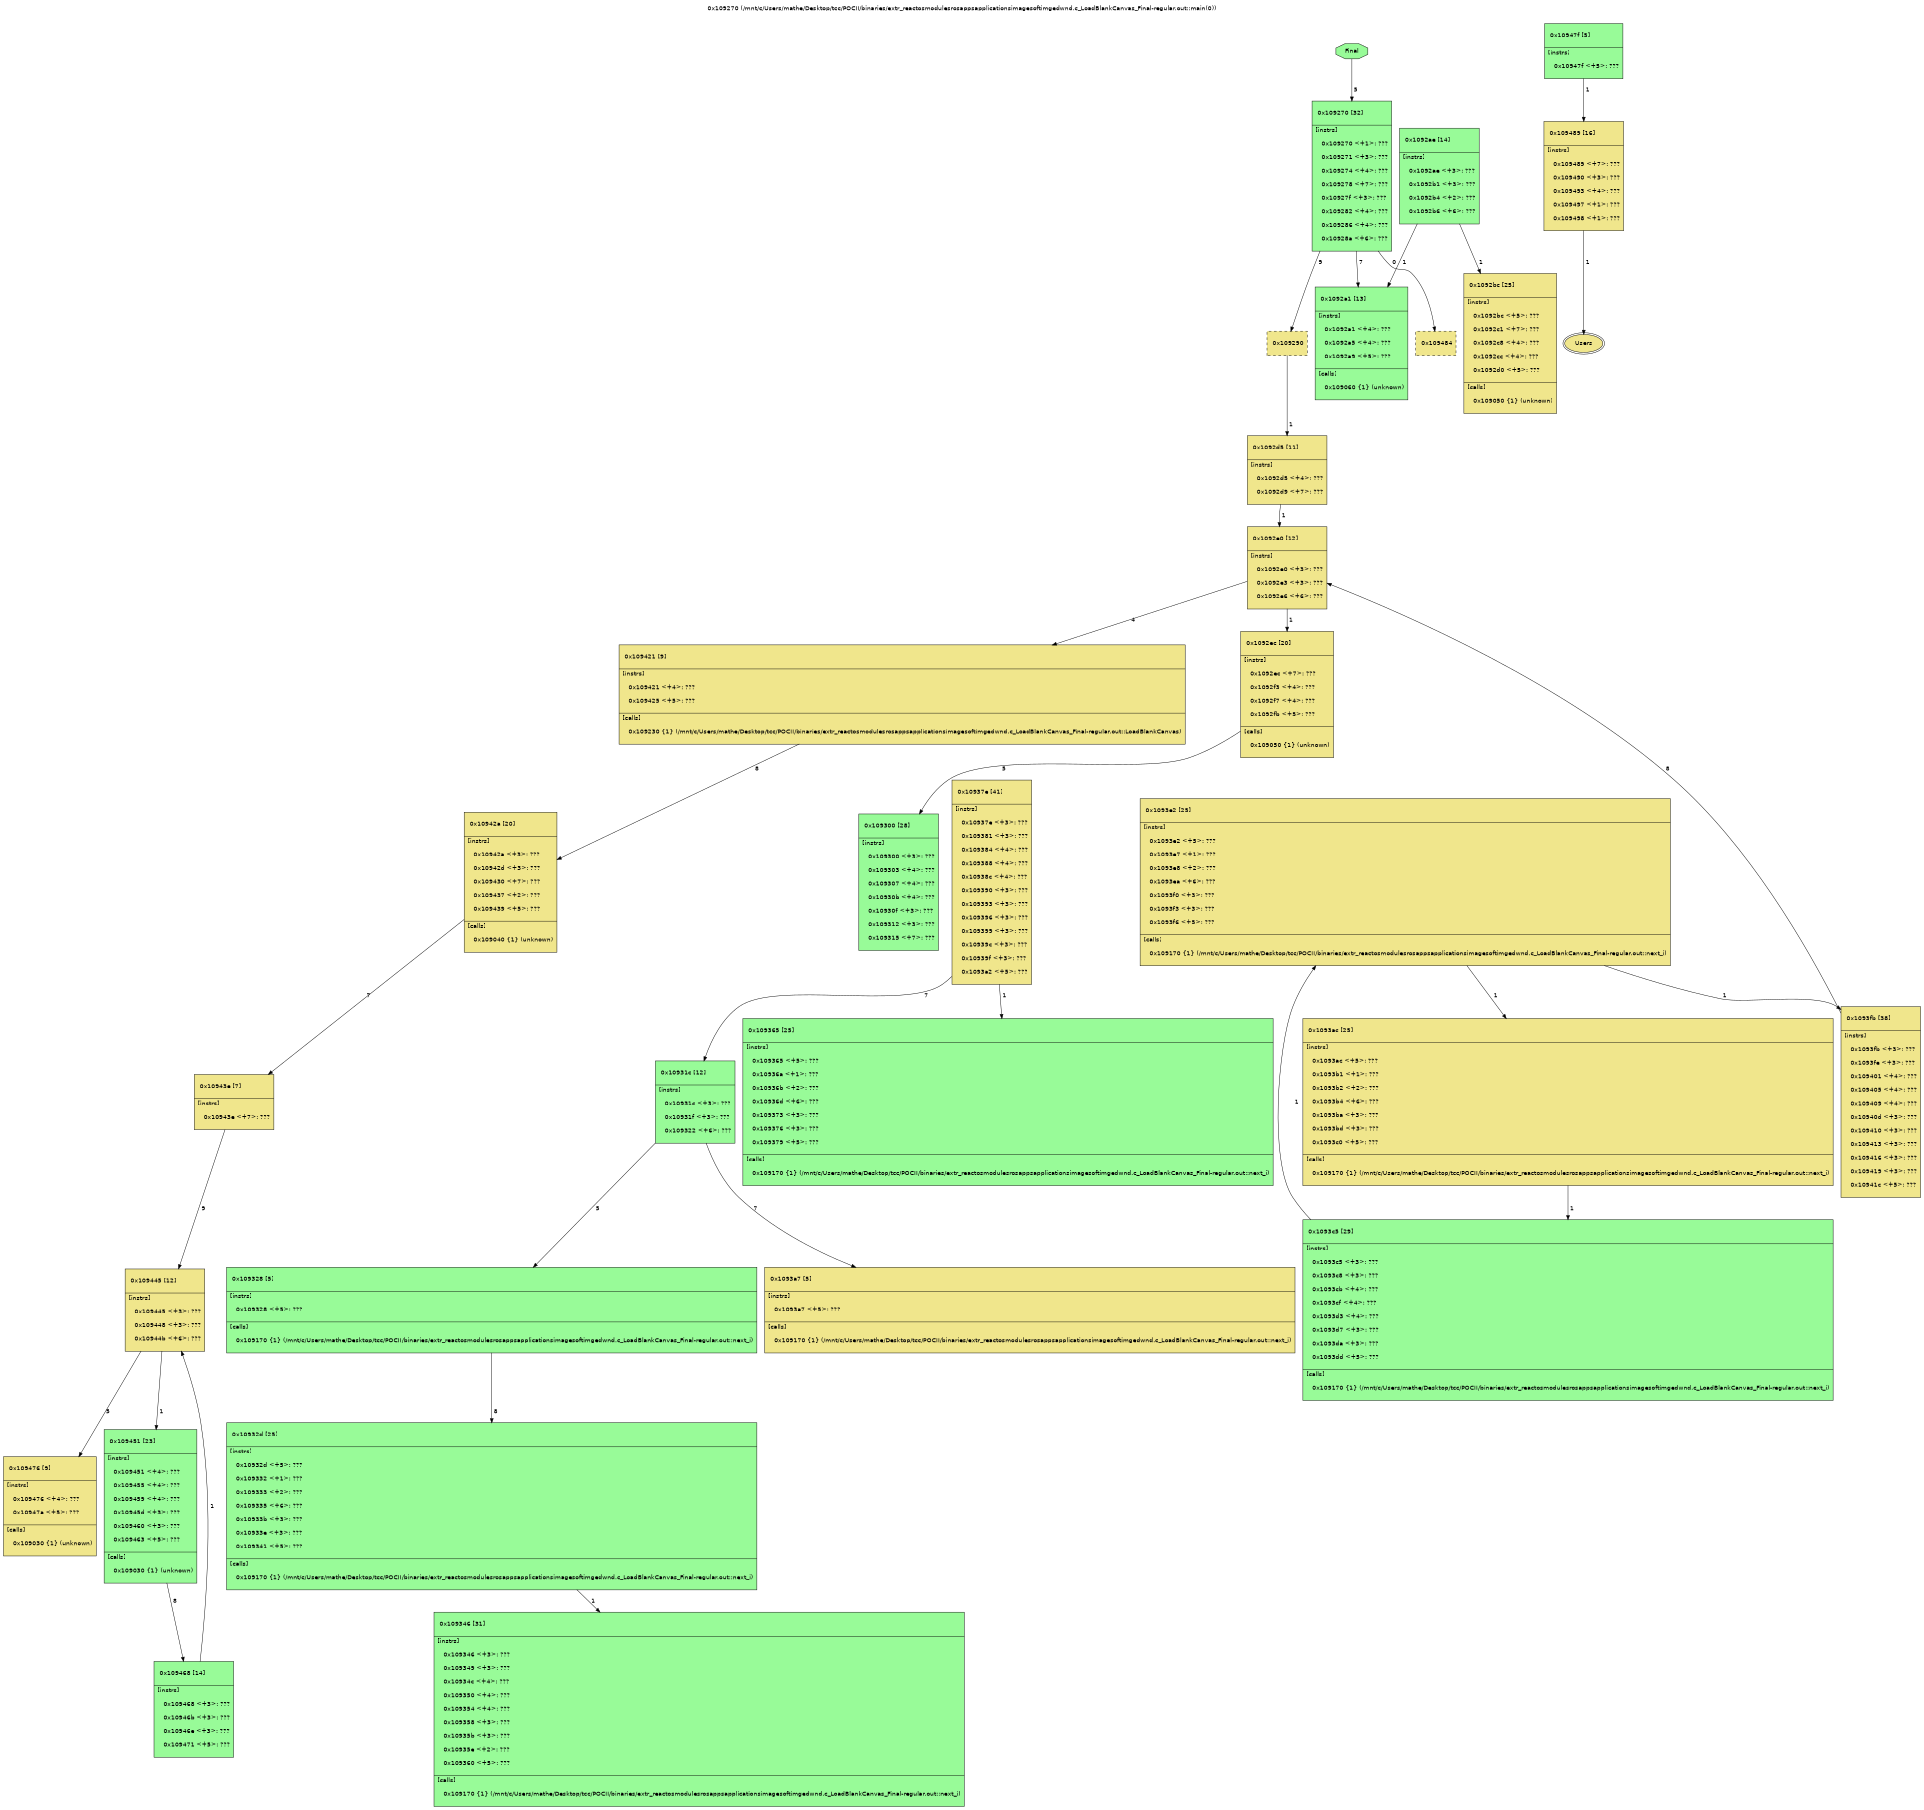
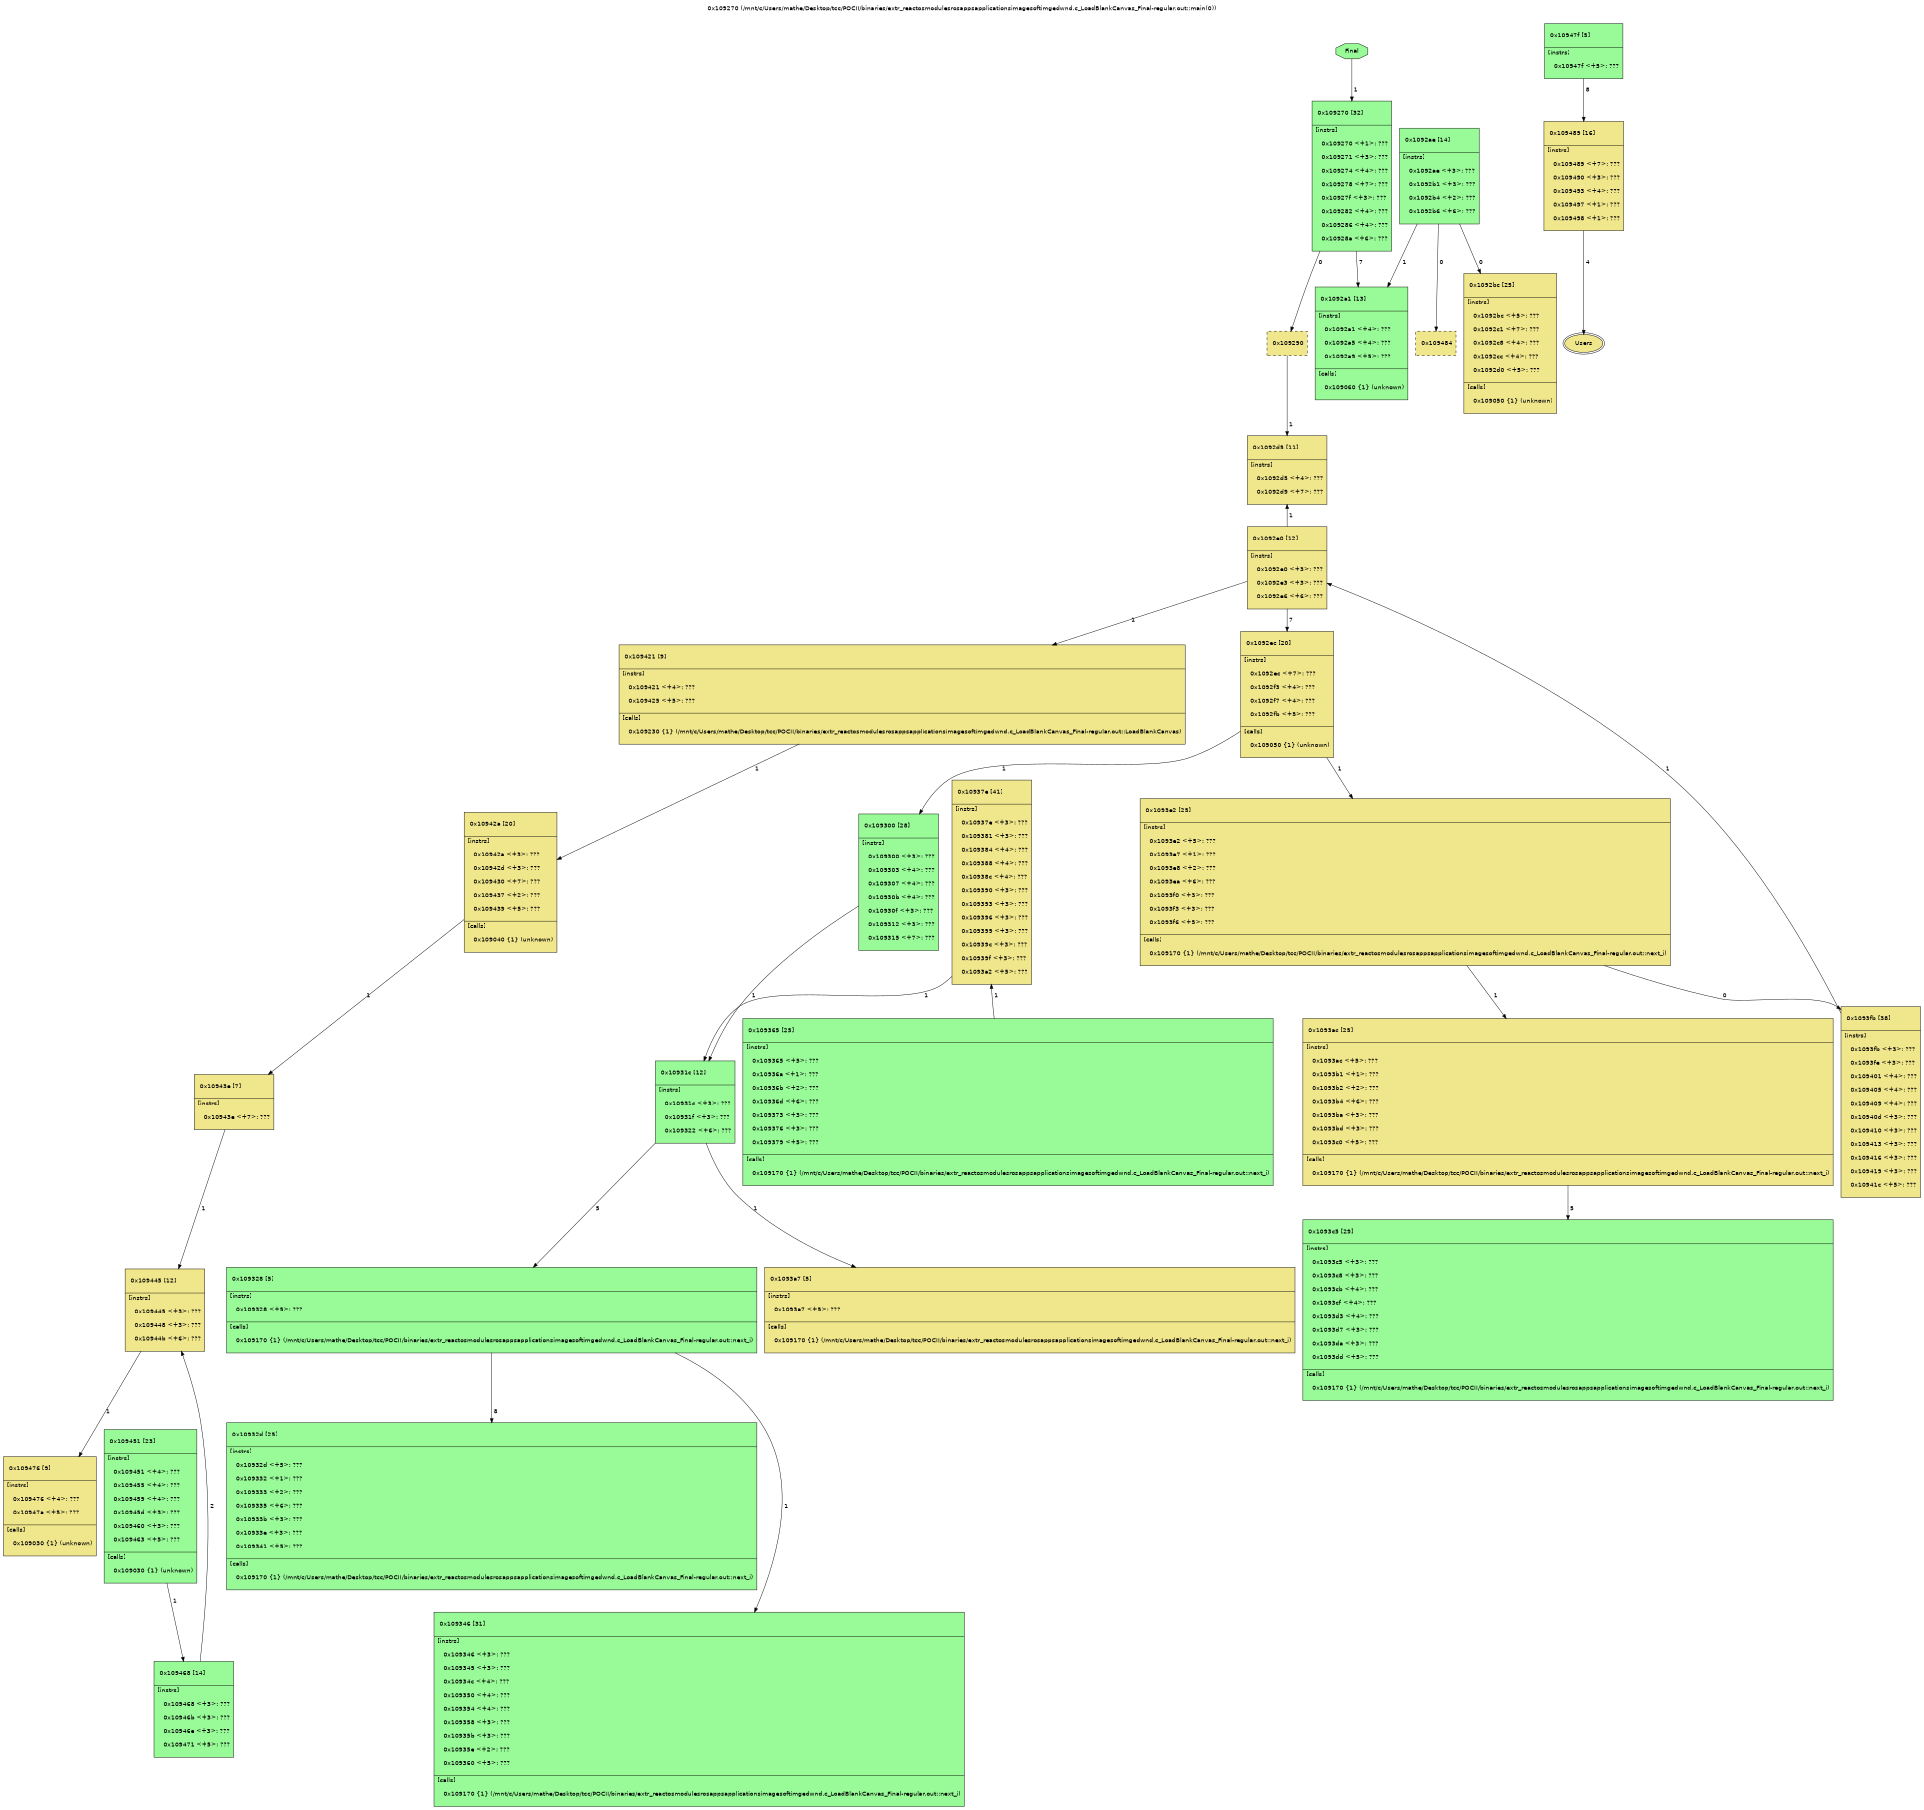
(1355, 90) -> (1355, 90)
(1587, 90) -> (1587, 90)
(1320, 262) -> (1320, 262)
(1480, 262) -> (1480, 262)
(1587, 262) -> (1587, 262)
(1417, 280) -> (1437, 275)
(1280, 513) -> (1287, 518)
(1132, 620) -> (1132, 620)
(1290, 620) -> (1290, 620)
(756, 769) -> (756, 769)
(1003, 769) -> (1003, 769)
(1667, 769) -> (1667, 769)
none -> (773, 971)
(368, 996) -> (368, 996)
(925, 996) -> (925, 996)
(1724, 996) -> (1724, 996)
(1000, 999) -> (993, 1004)
(1279, 1095) -> (1339, 776)
(203, 1209) -> (203, 1209)
(755, 1209) -> (755, 1209)
(1571, 1209) -> (1571, 1209)
(159, 1388) -> none
(107, 1412) -> (107, 1412)
(211, 1506) -> (211, 1506)
(587, 1599) -> (777, 1460)
(174, 1601) -> (174, 1601)
